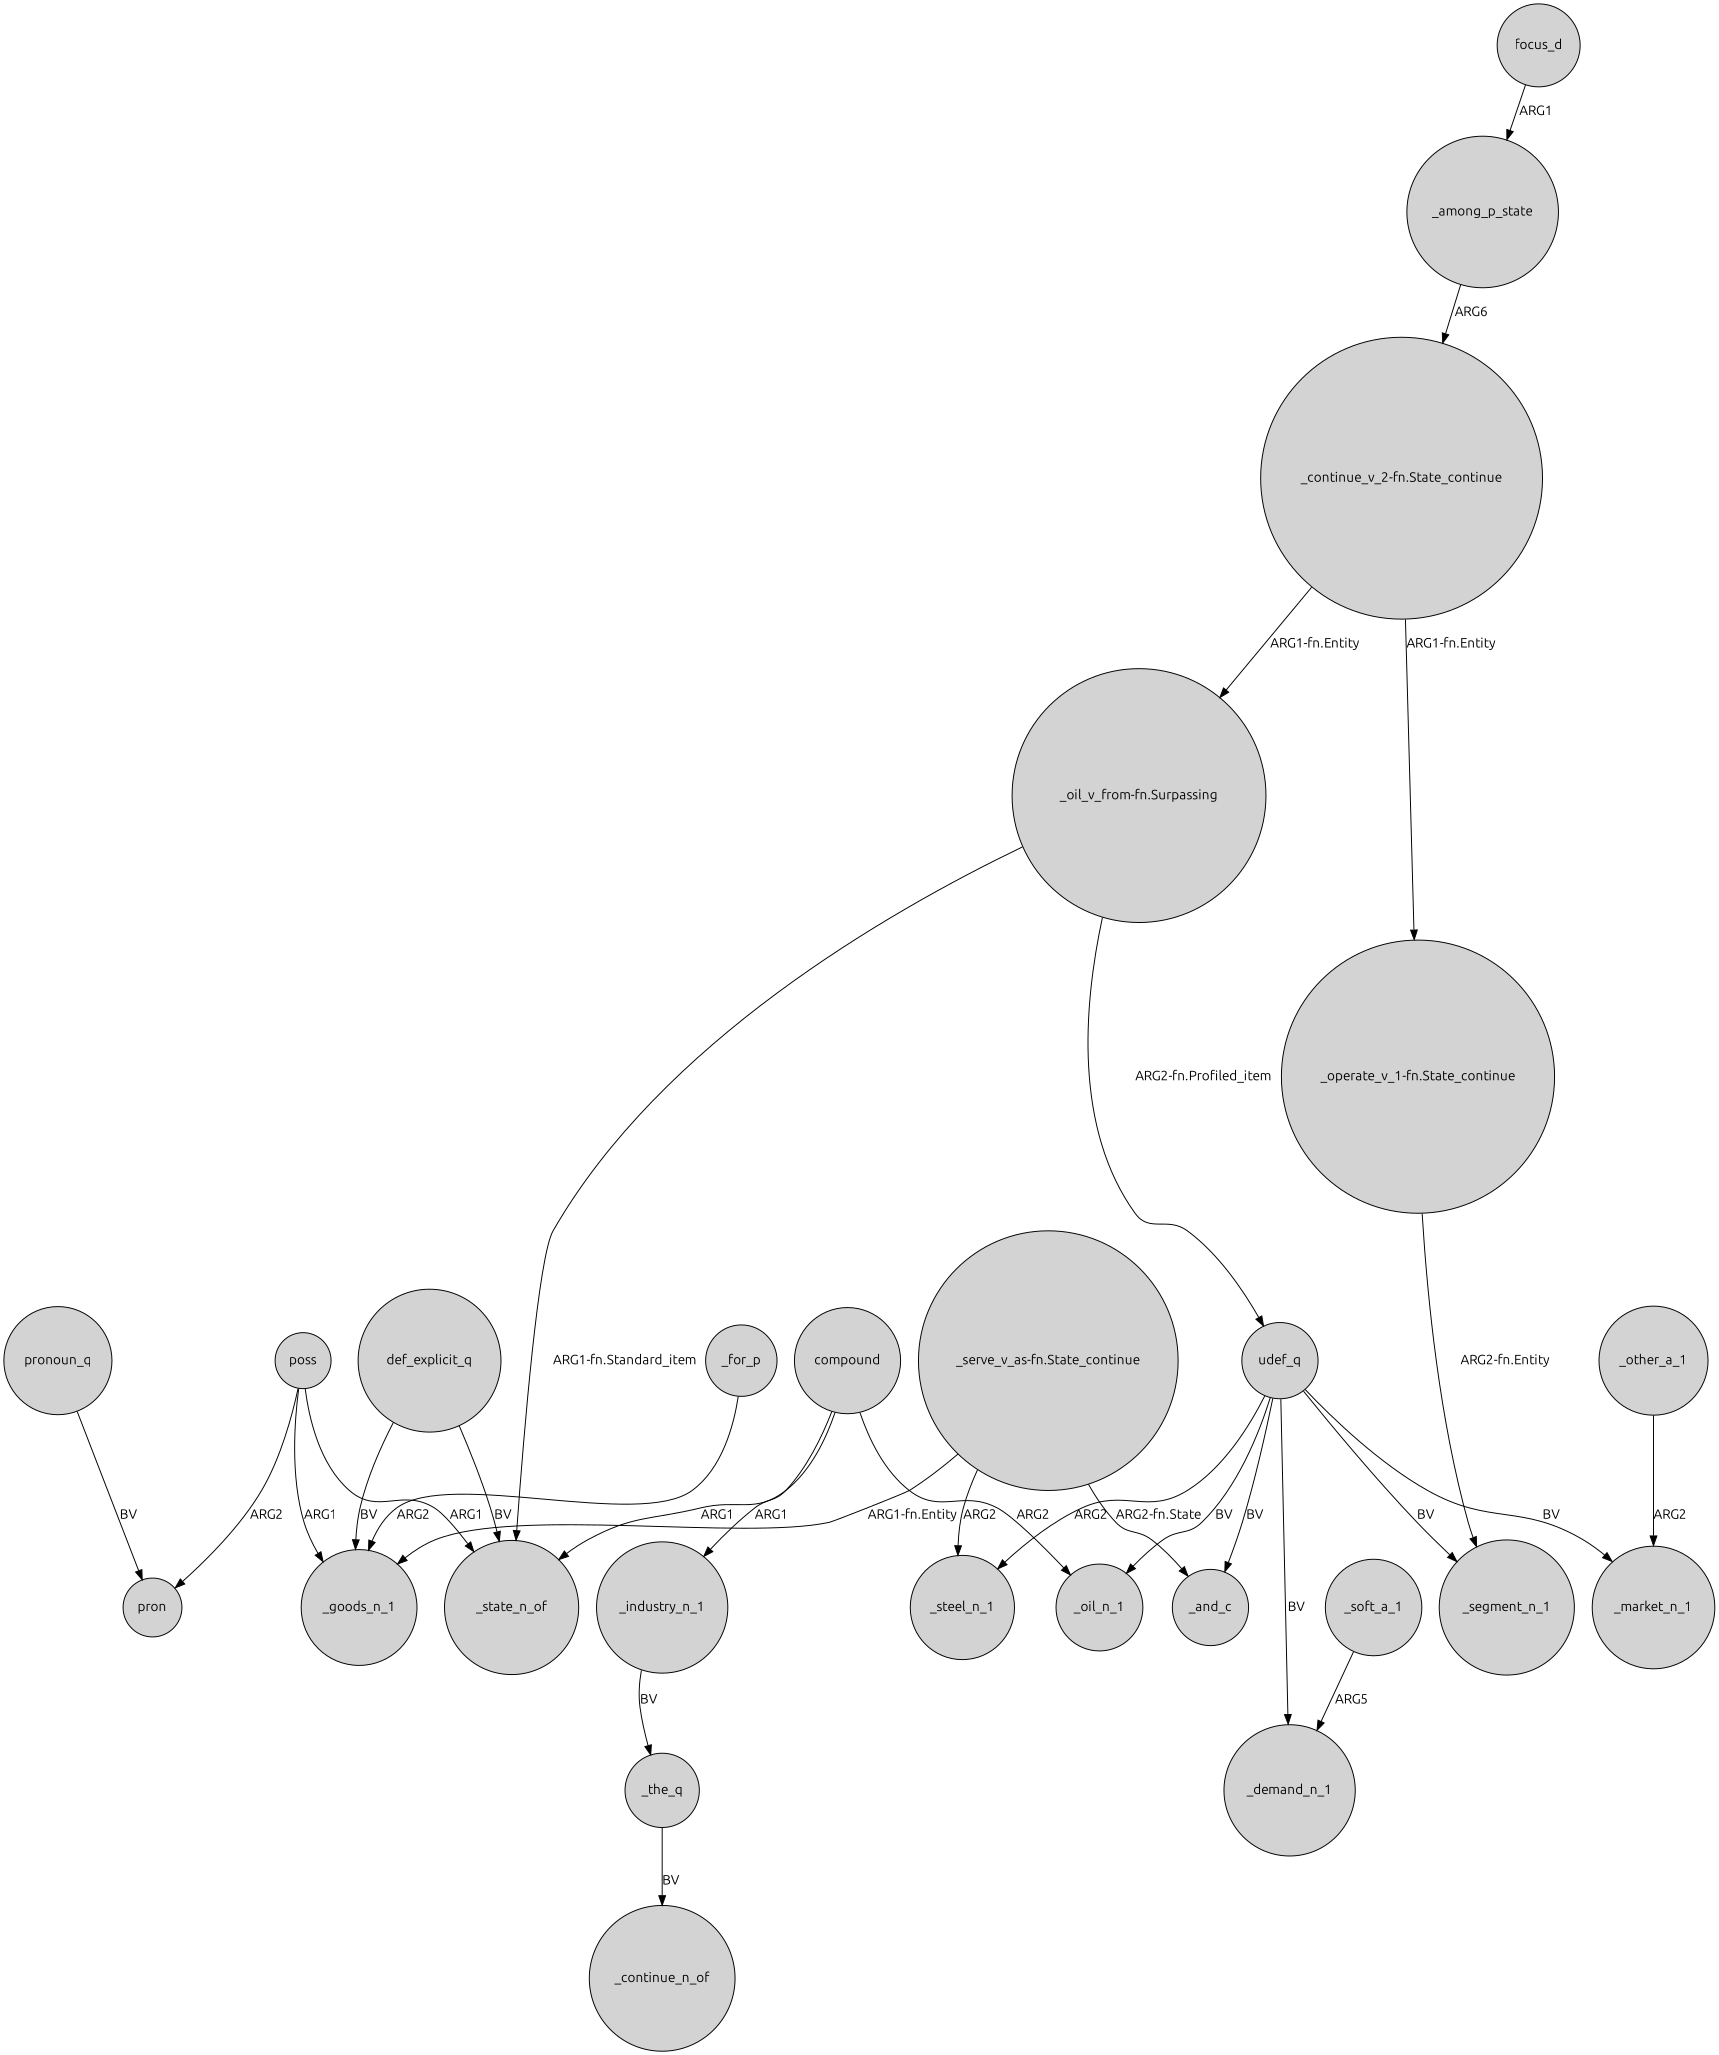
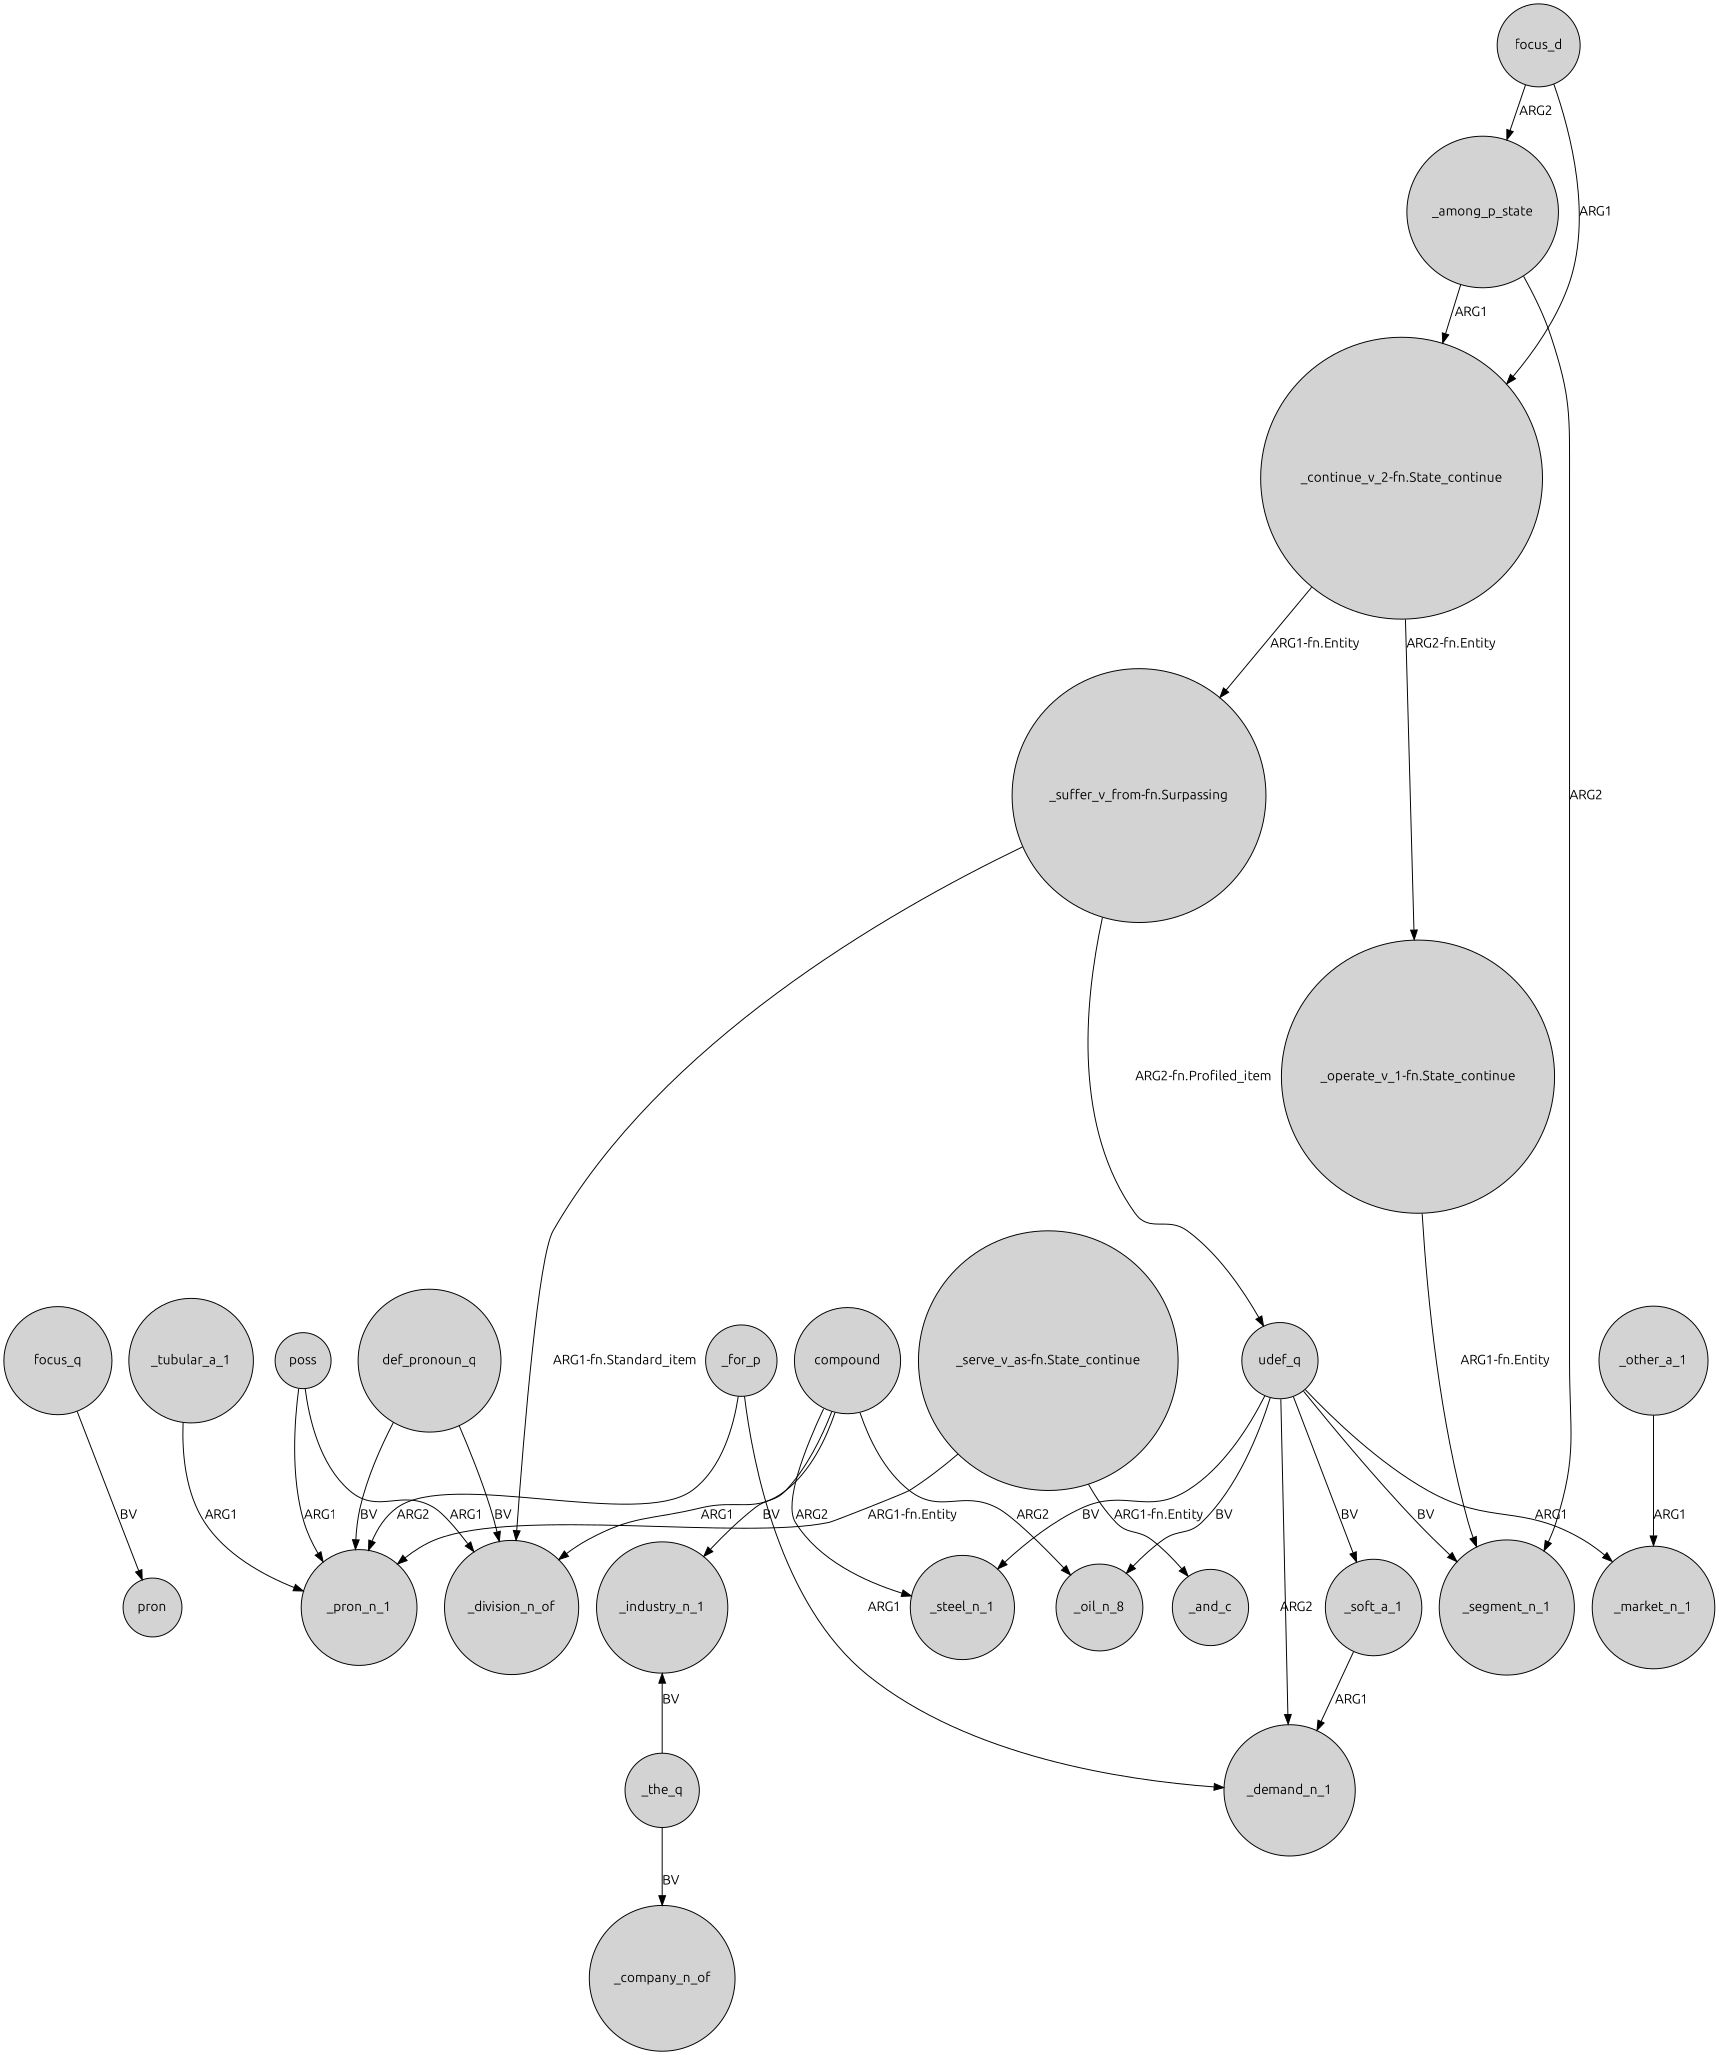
(1536, 111) -> (1536, 111)
none -> (1578, 237)
(1472, 312) -> (1472, 312)
(1451, 644) -> (1451, 644)
(1139, 796) -> (1139, 796)
none -> (1570, 907)
(58, 1361) -> (58, 1361)
none -> (191, 1361)
(430, 1361) -> (430, 1361)
(1505, 1361) -> (1505, 1361)
(1254, 1481) -> (1323, 1475)
(258, 1495) -> none
(964, 1507) -> (802, 1532)
(772, 1515) -> (772, 1515)
(1091, 1515) -> (1091, 1515)
(1159, 1515) -> (1159, 1515)
(1552, 1515) -> (1552, 1515)
(1670, 1515) -> (1670, 1515)
(359, 1607) -> (359, 1607)
(512, 1607) -> (512, 1607)
(1099, 1607) -> (1099, 1607)
(1297, 1607) -> (1297, 1607)
none -> (891, 1692)
(1352, 1700) -> (1352, 1700)
(640, 1708) -> (662, 1718)
(662, 1978) -> (662, 1978)
